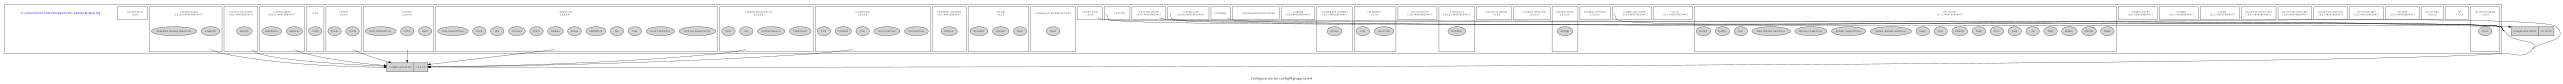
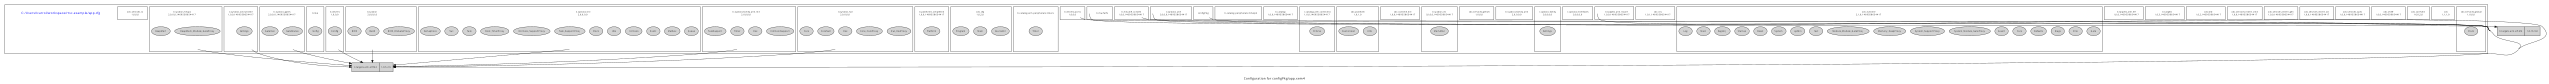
(335, 31) -> none
(1771, 31) -> (1848, 31)
